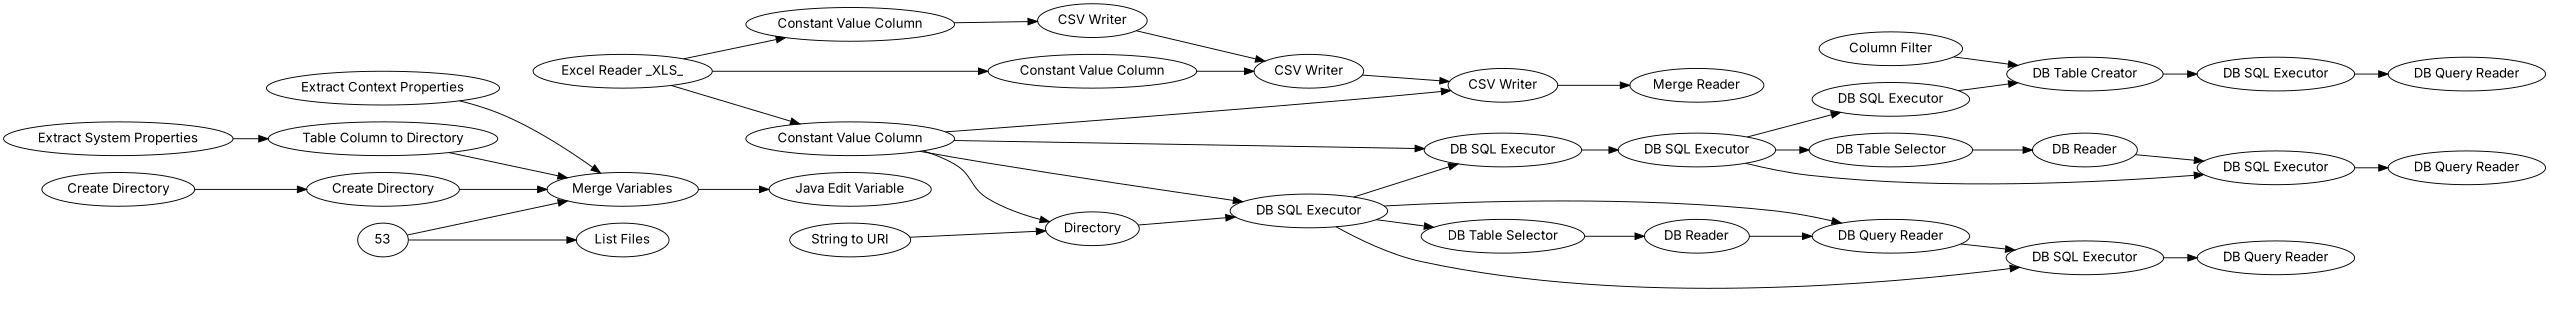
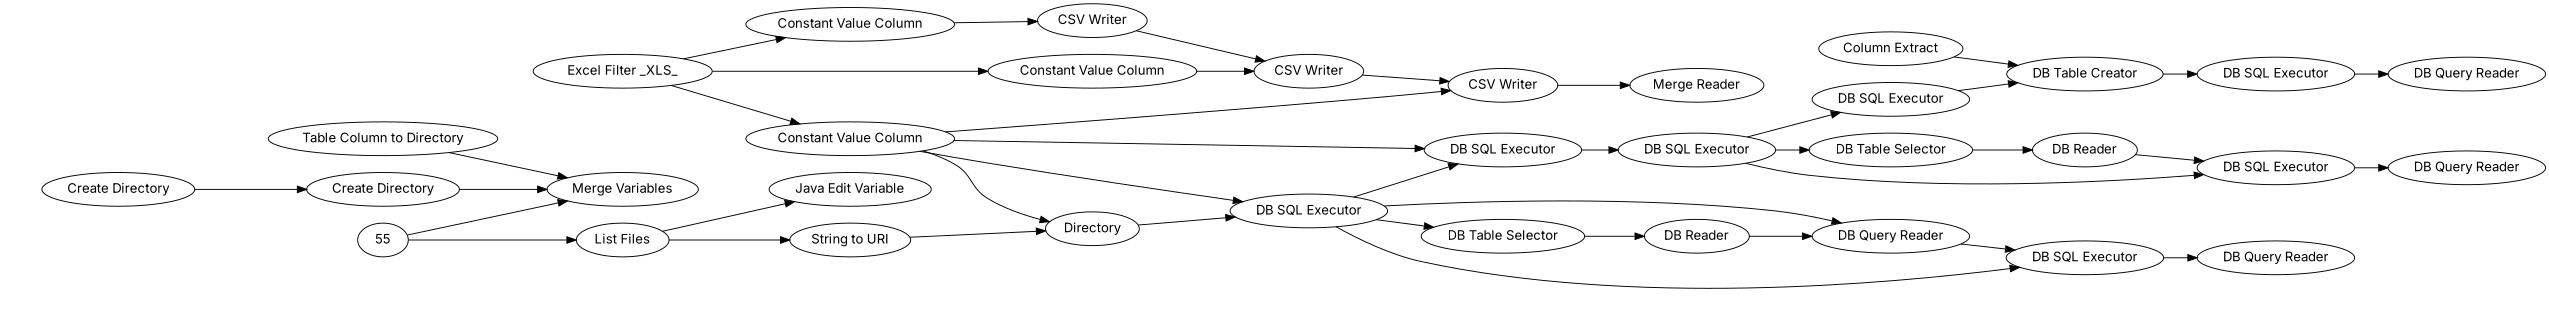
(1891, 49) -> (1891, 49)
(623, 71) -> (623, 71)
(383, 88) -> none
(118, 139) -> none
(729, 189) -> (724, 218)
(383, 240) -> (383, 240)
none -> (725, 240)
